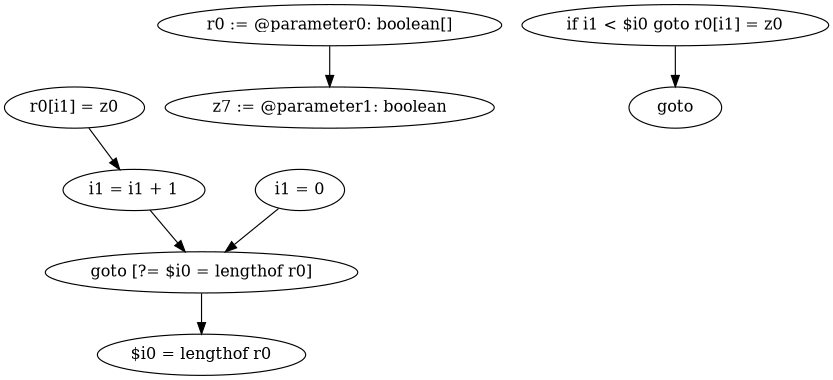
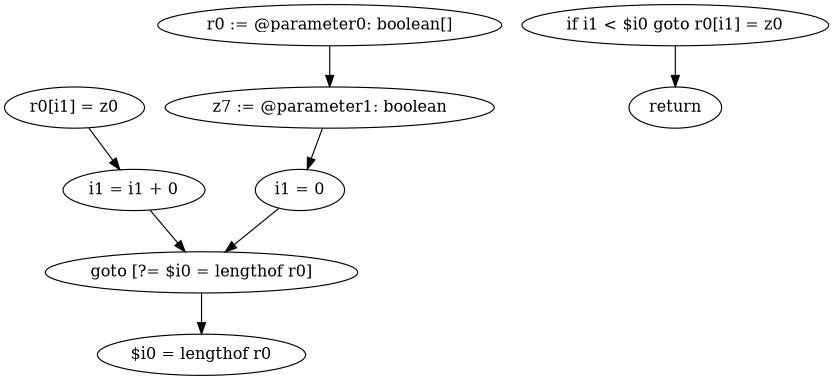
(675, 108) -> (675, 108)
none -> (317, 143)
(134, 190) -> (134, 190)
